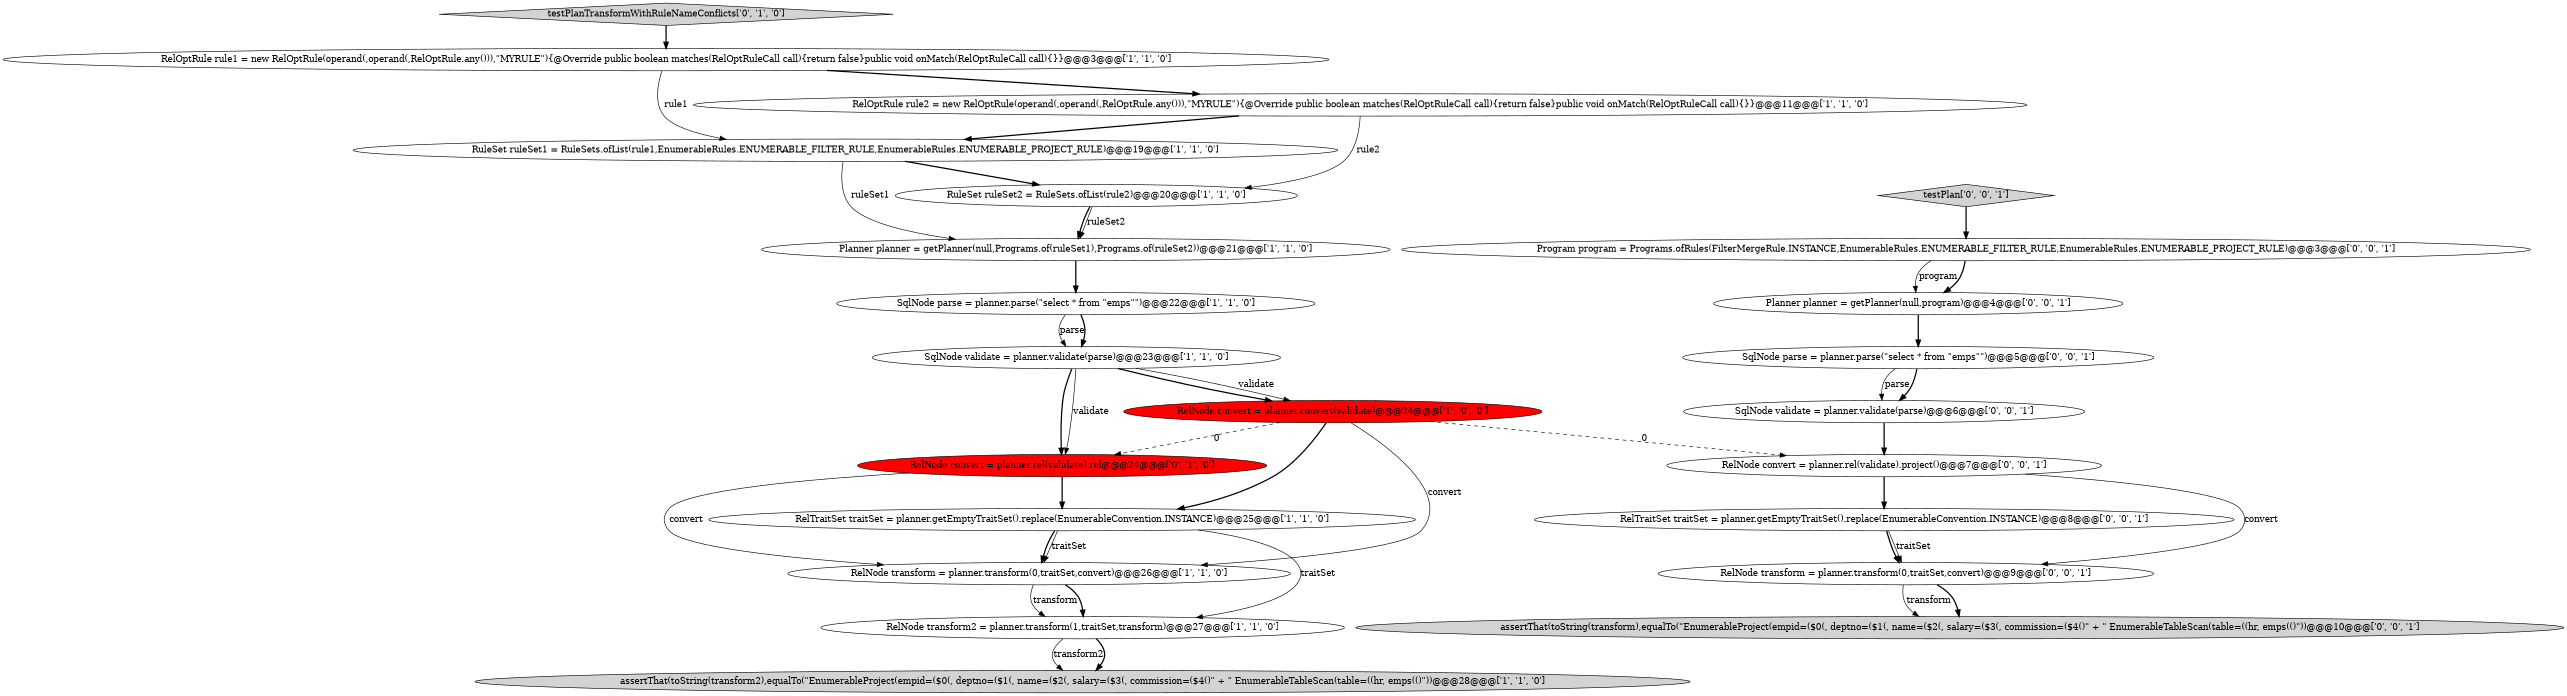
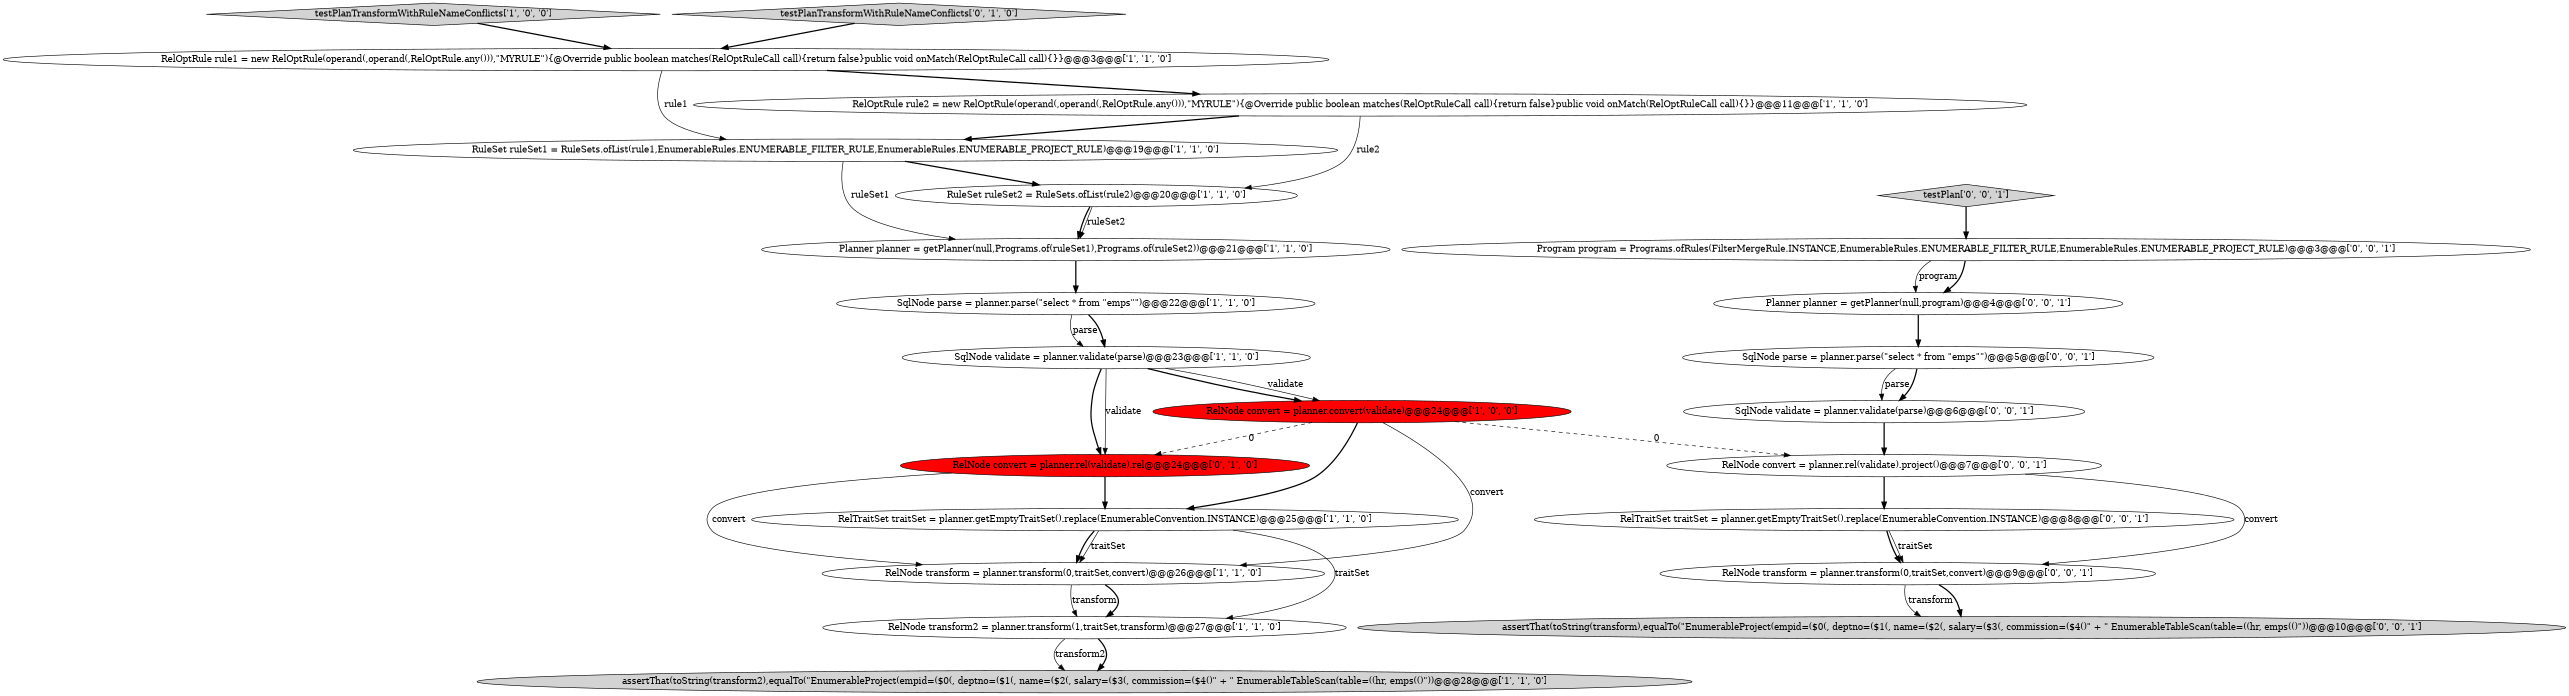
none -> (433, 14)
